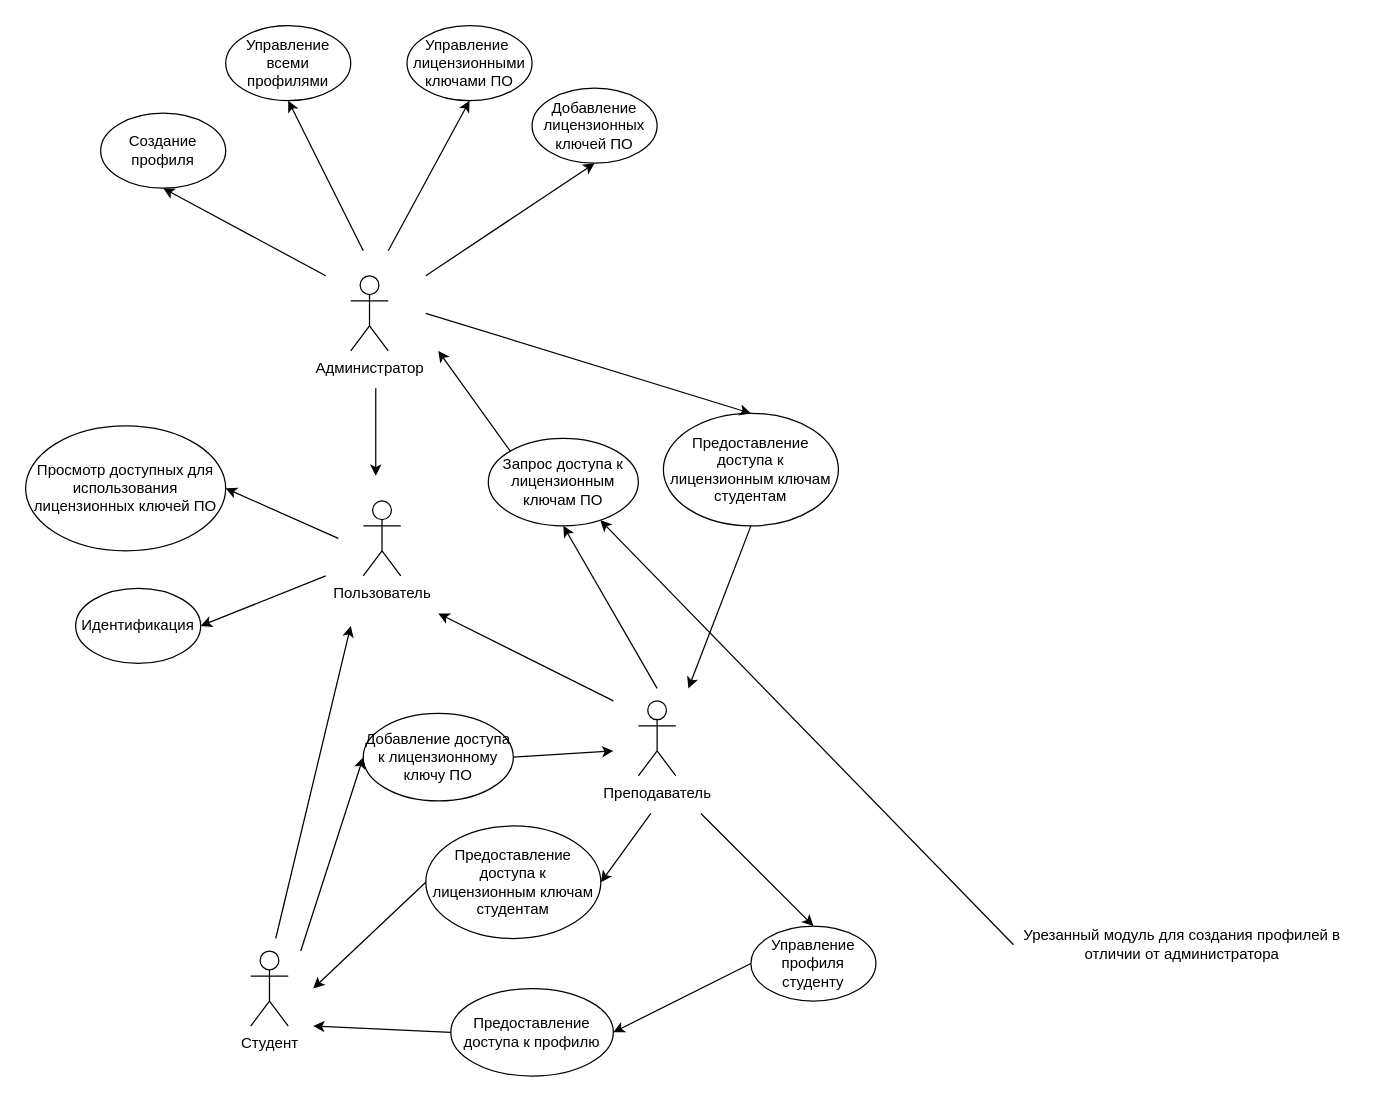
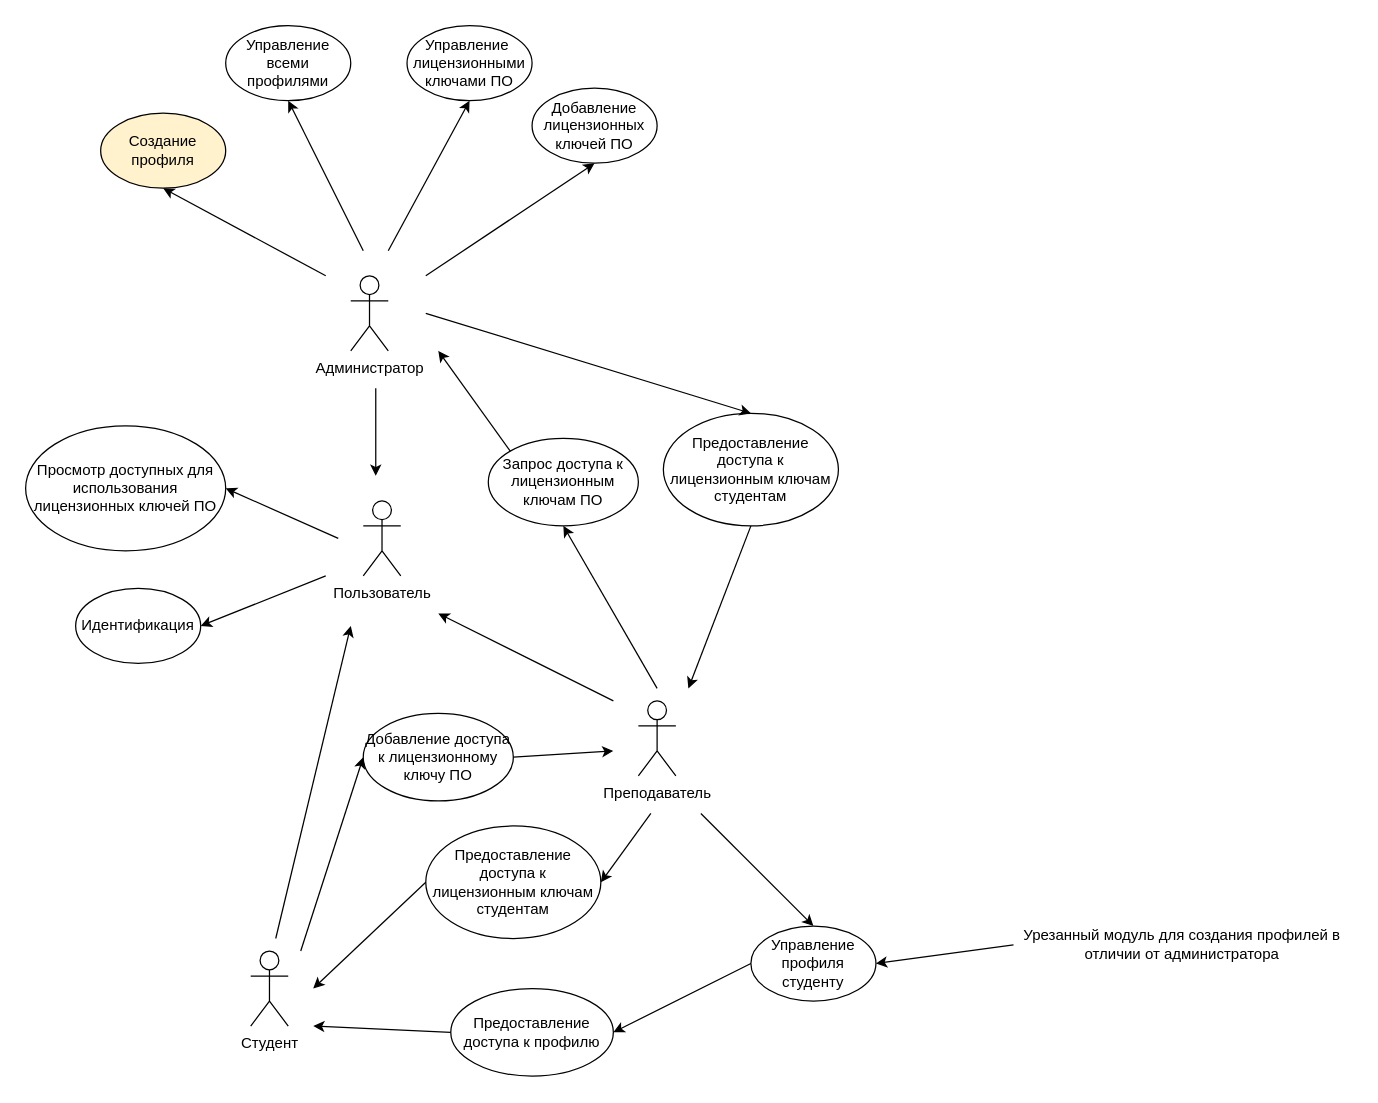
(163, 151) -> (163, 151)
(809, 735) -> (948, 953)
